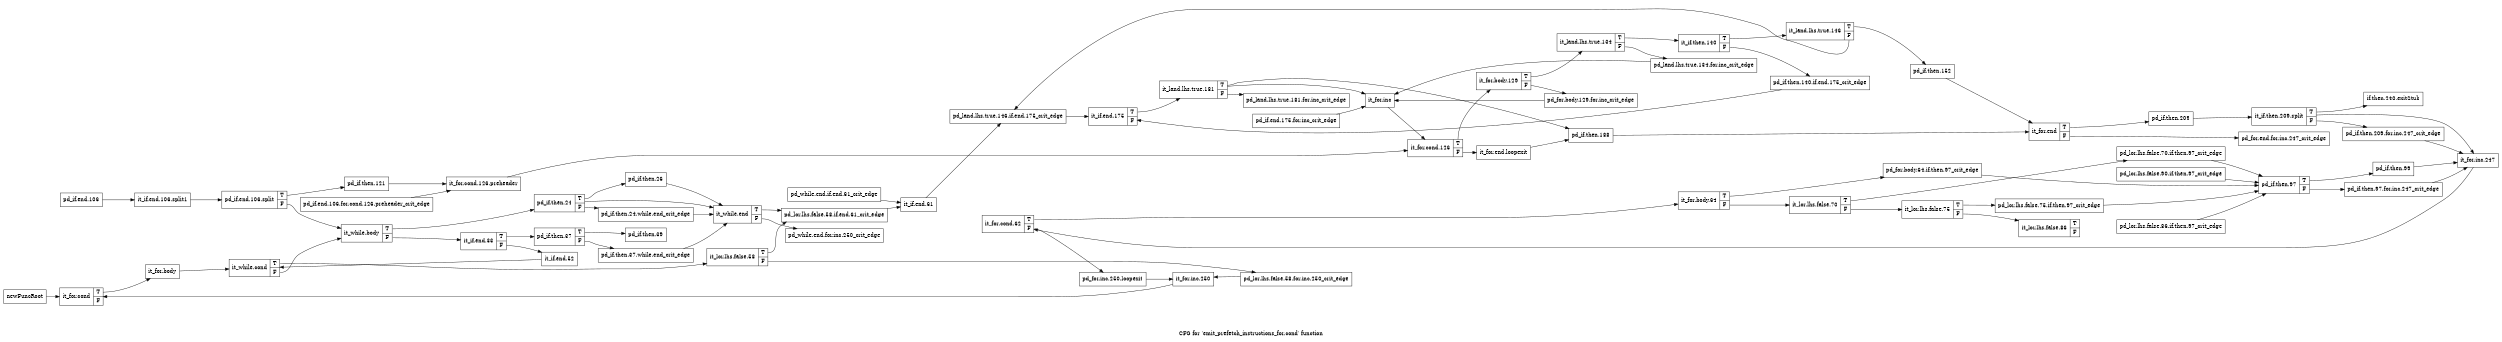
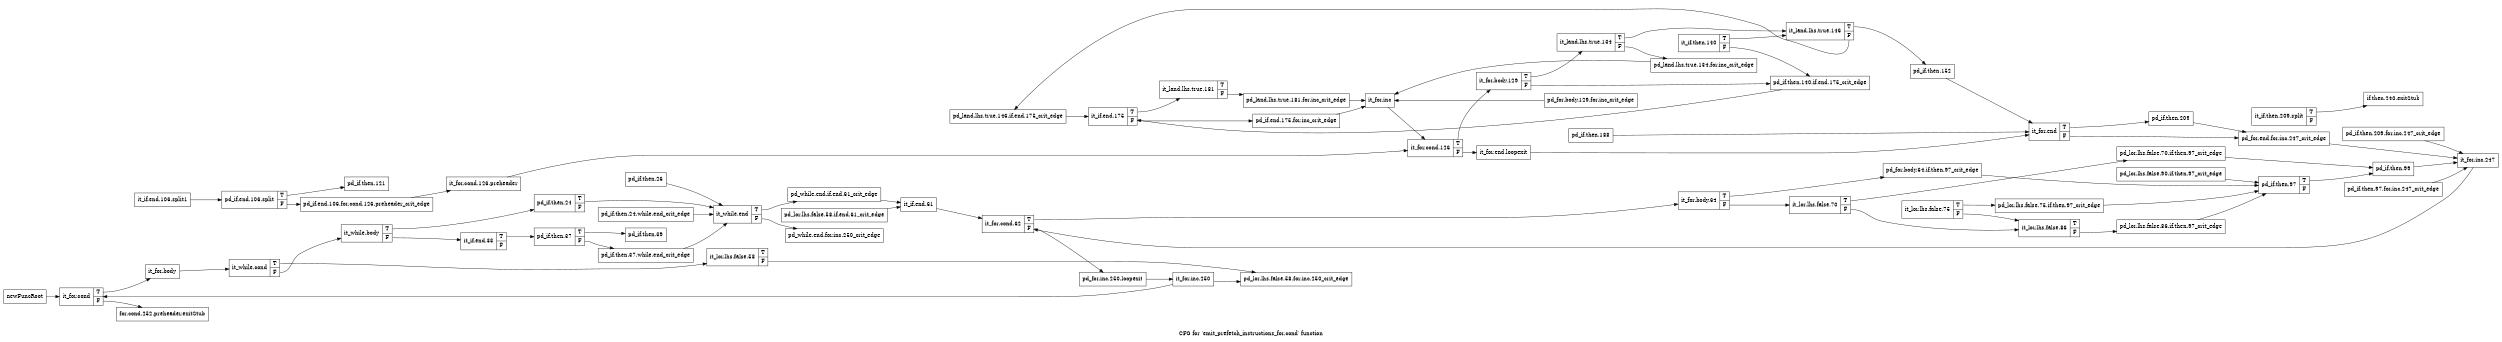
(1650, 39) -> (1703, 28)
(1295, 85) -> (1355, 100)
(1398, 88) -> none
(1547, 89) -> (1649, 85)
(2400, 116) -> (2391, 151)
(2221, 118) -> (2218, 127)
none -> (1193, 121)
(2340, 123) -> none
(1548, 144) -> (1778, 153)
(962, 162) -> (957, 213)
(2235, 167) -> (2297, 162)
(416, 184) -> none
(2325, 189) -> none
(602, 190) -> none
(81, 200) -> none
(590, 208) -> none
(770, 210) -> (777, 206)
(1874, 210) -> (1931, 228)
(310, 219) -> (292, 204)
none -> (2097, 232)
(776, 239) -> none
(559, 259) -> none
(1229, 277) -> (1225, 281)
none -> (162, 314)
